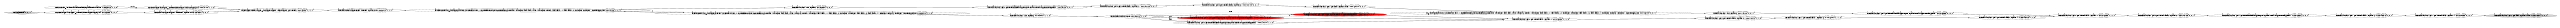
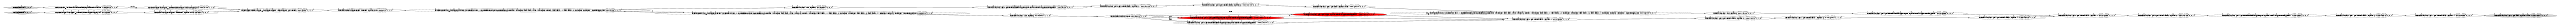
none -> (22, 8)
